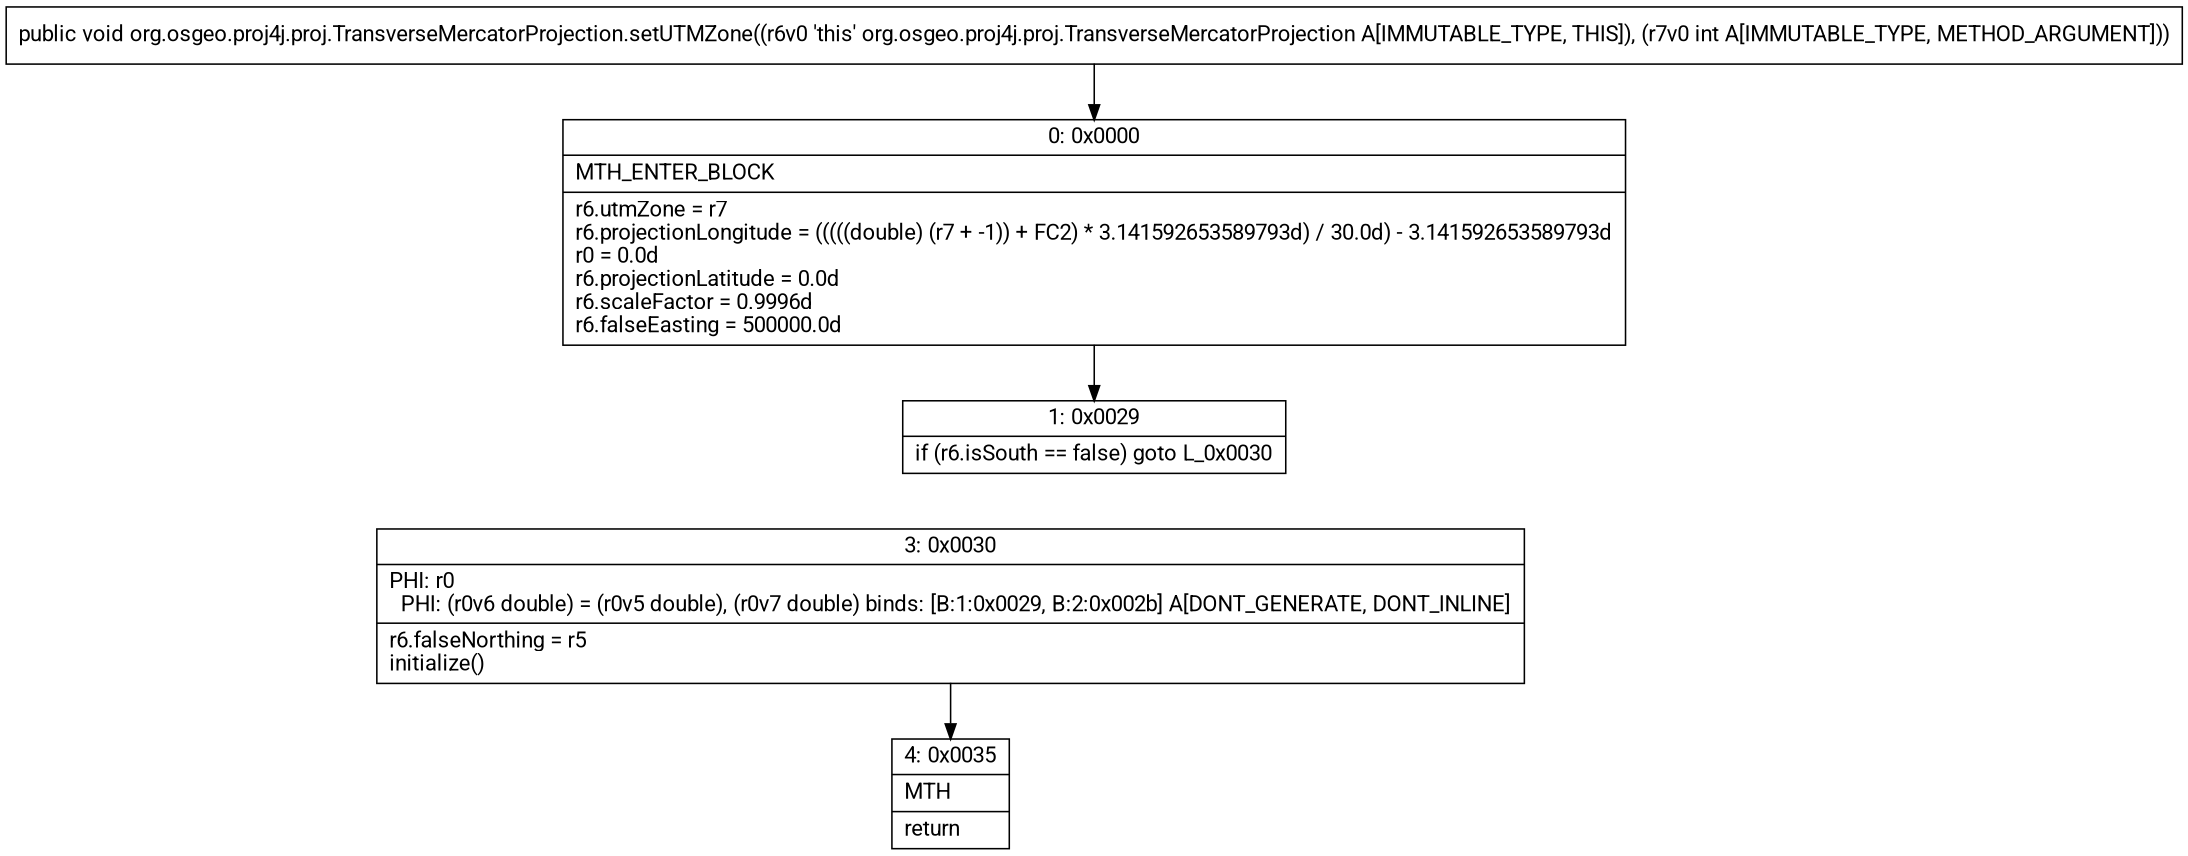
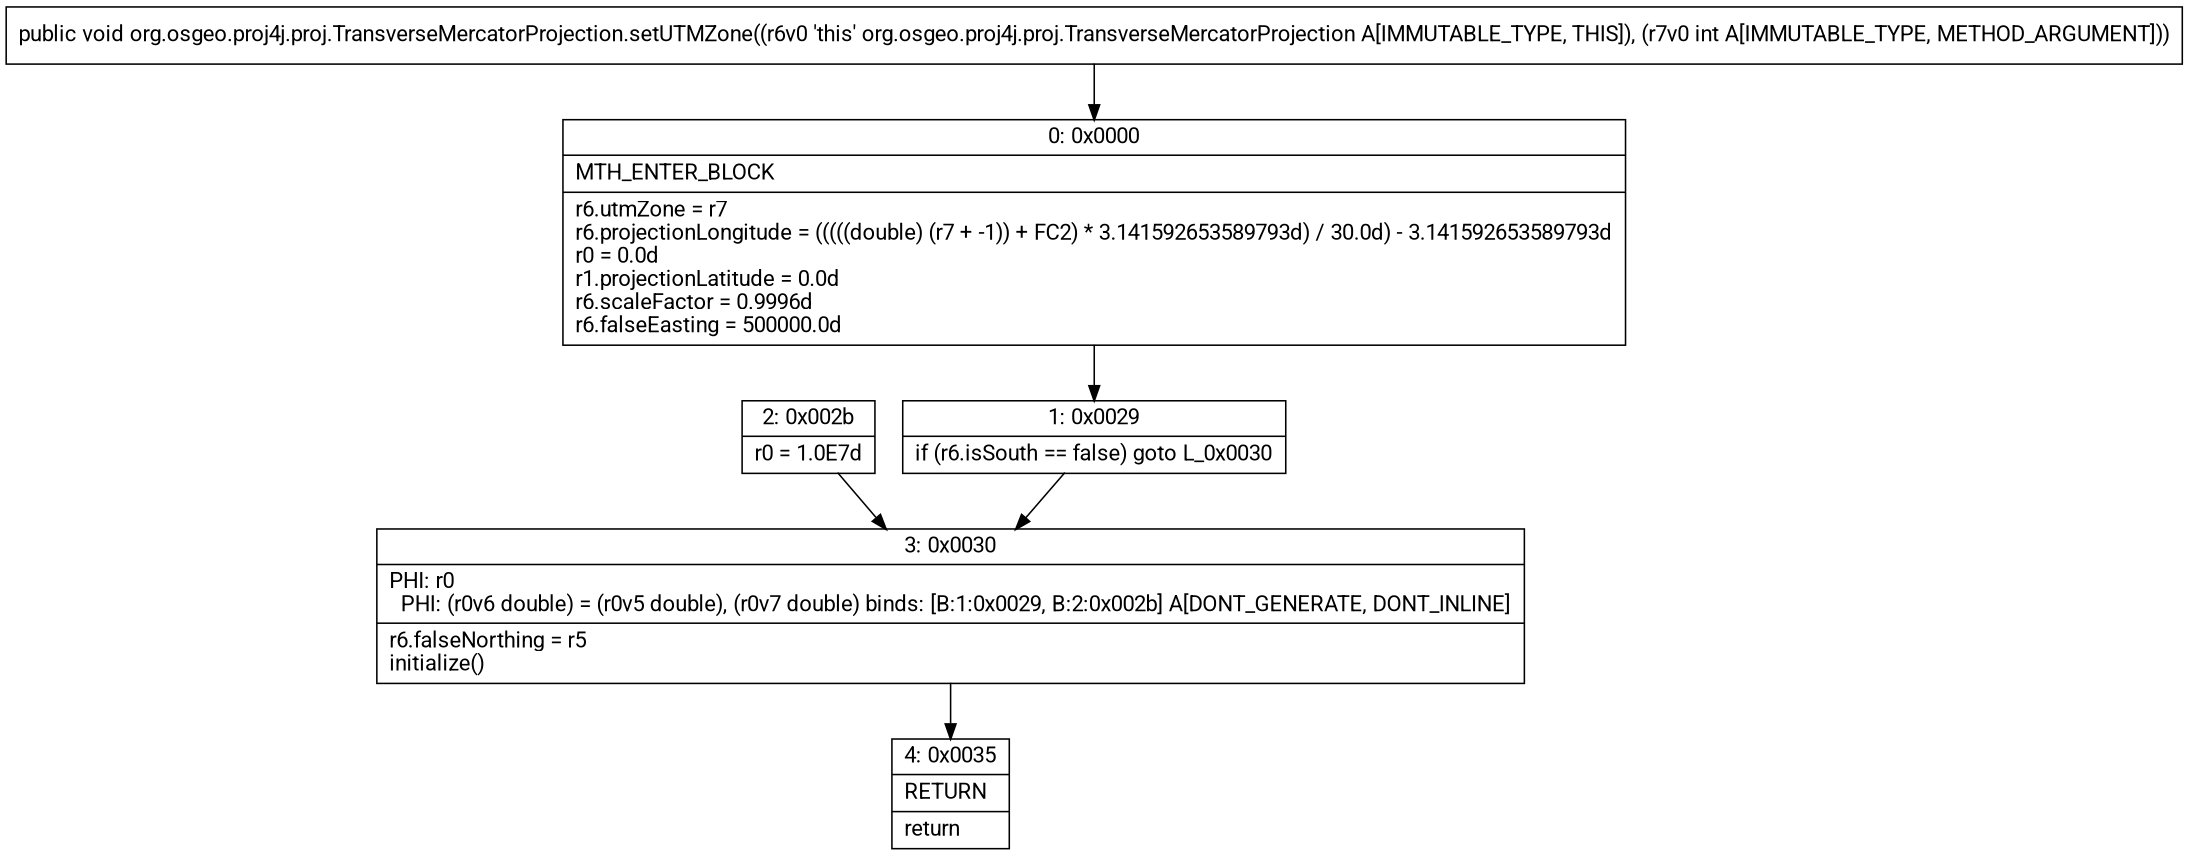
(708, 280) -> (708, 280)
none -> (809, 437)
none -> (1045, 495)
(928, 792) -> (946, 792)
